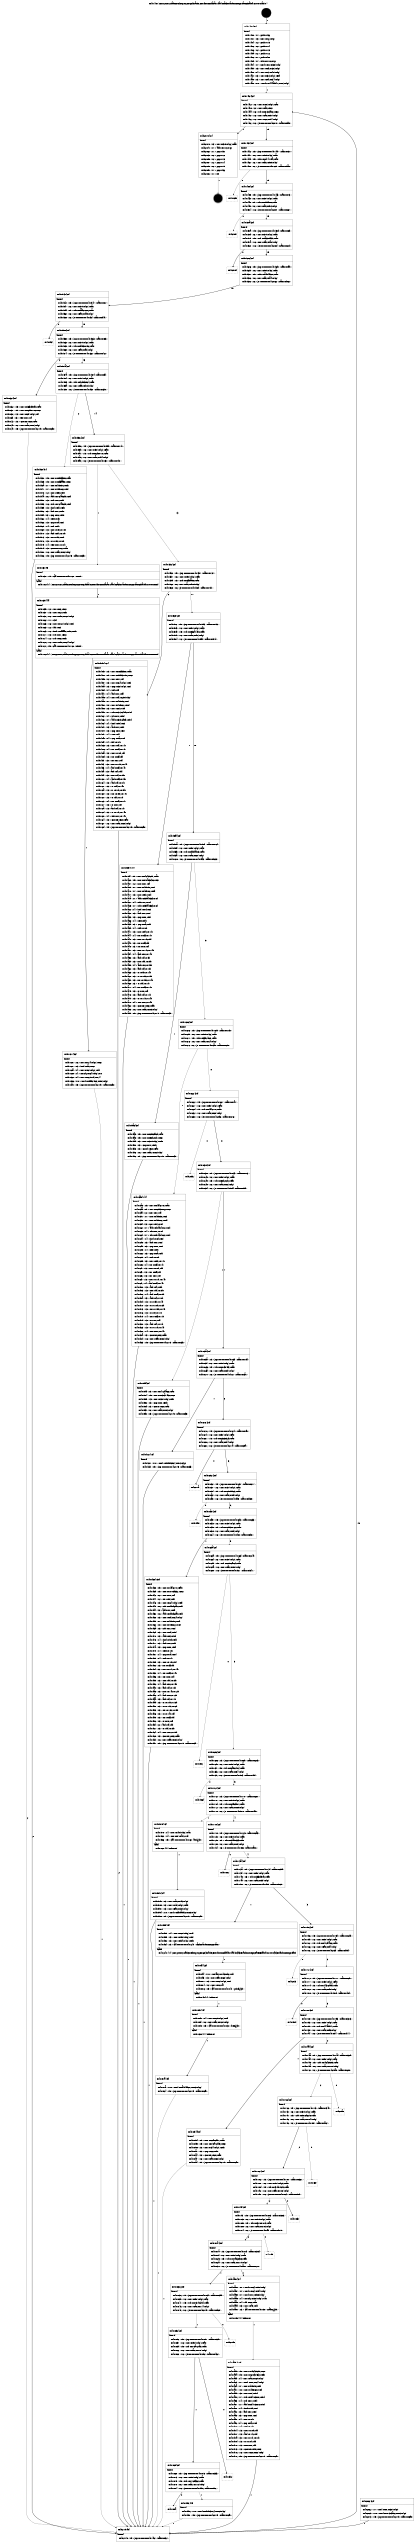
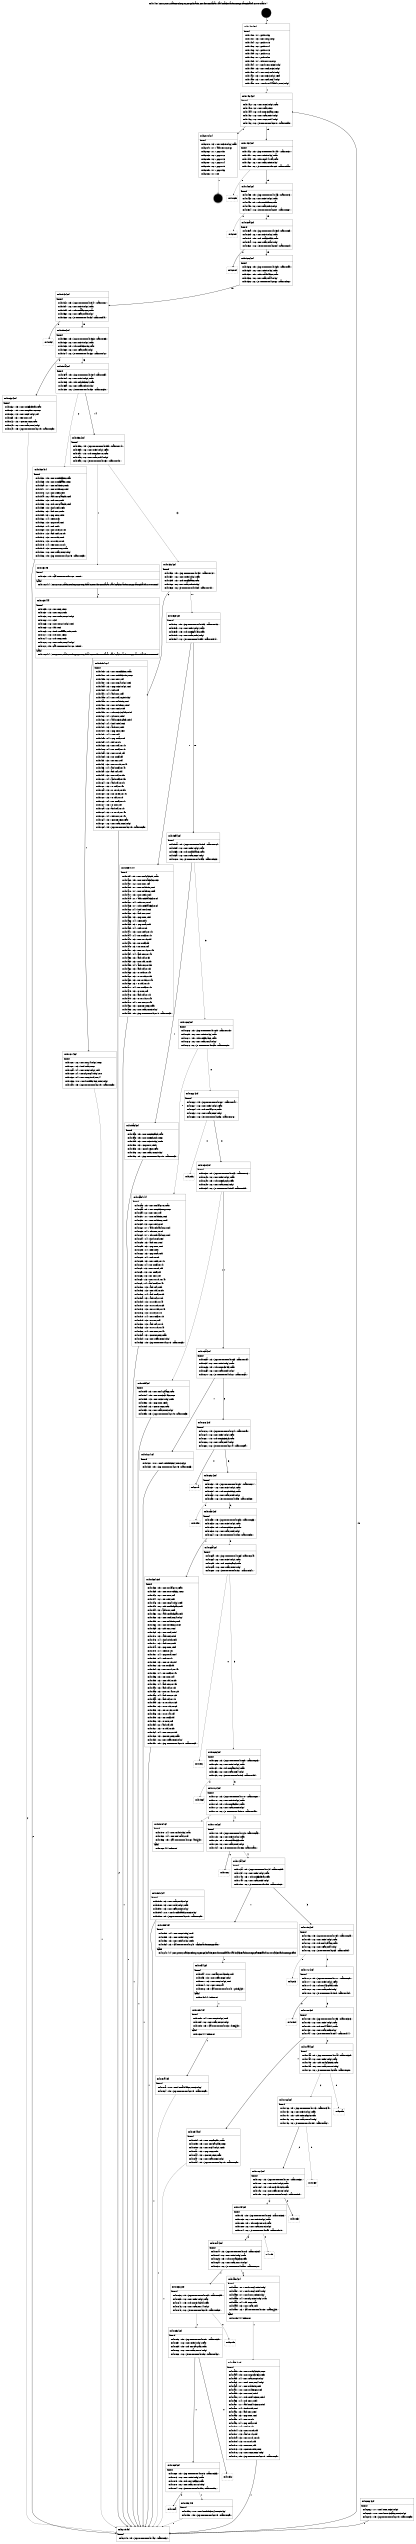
(178, 1871) -> none
